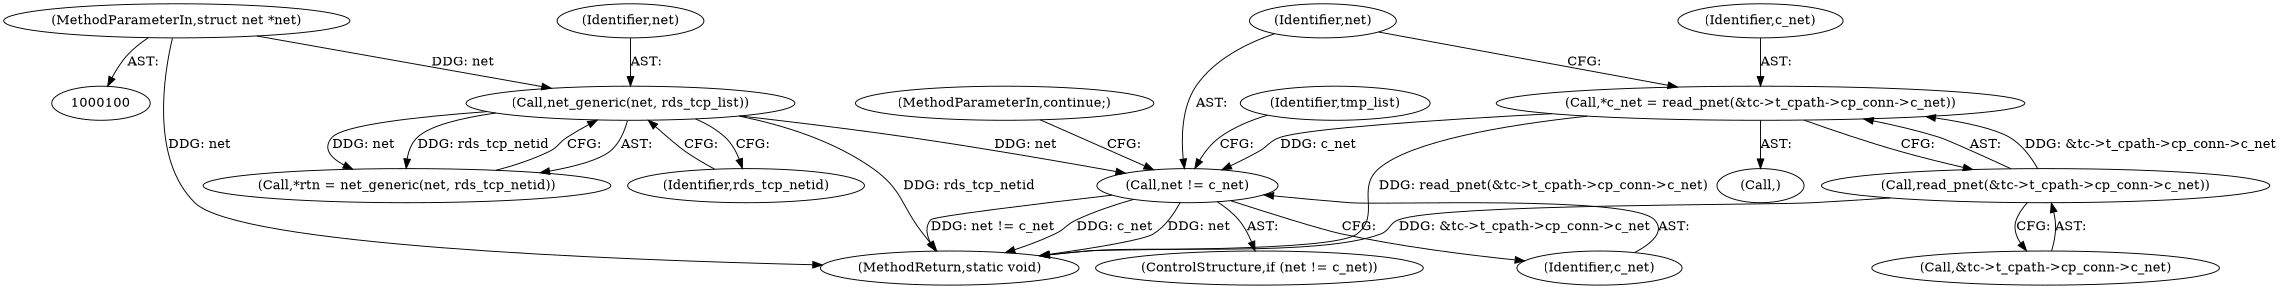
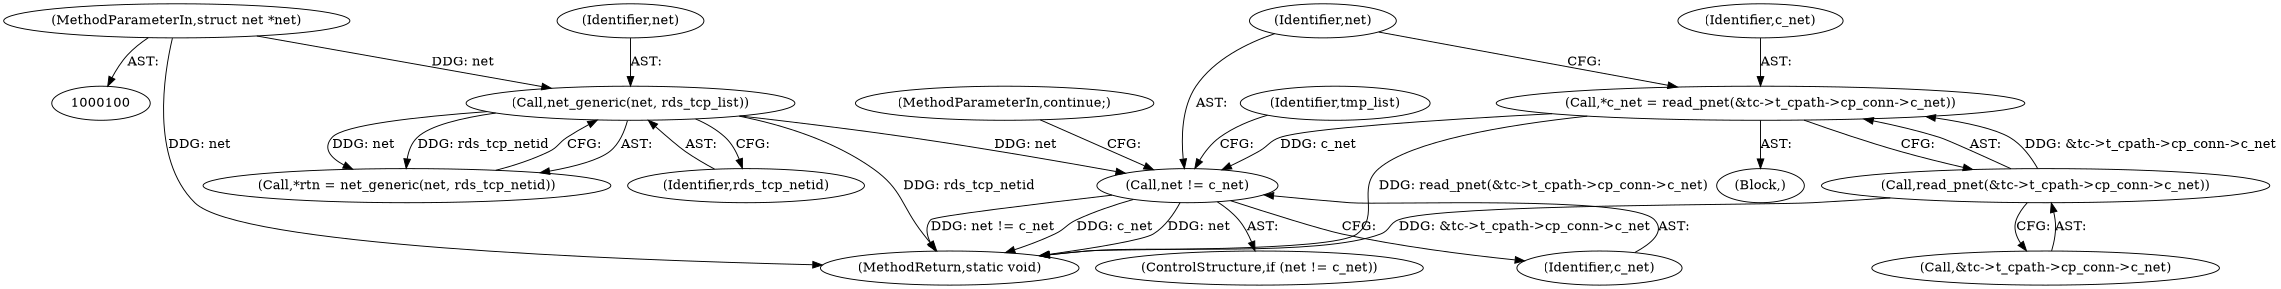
(703, 144) -> (703, 144)
(1761, 186) -> (1761, 186)
